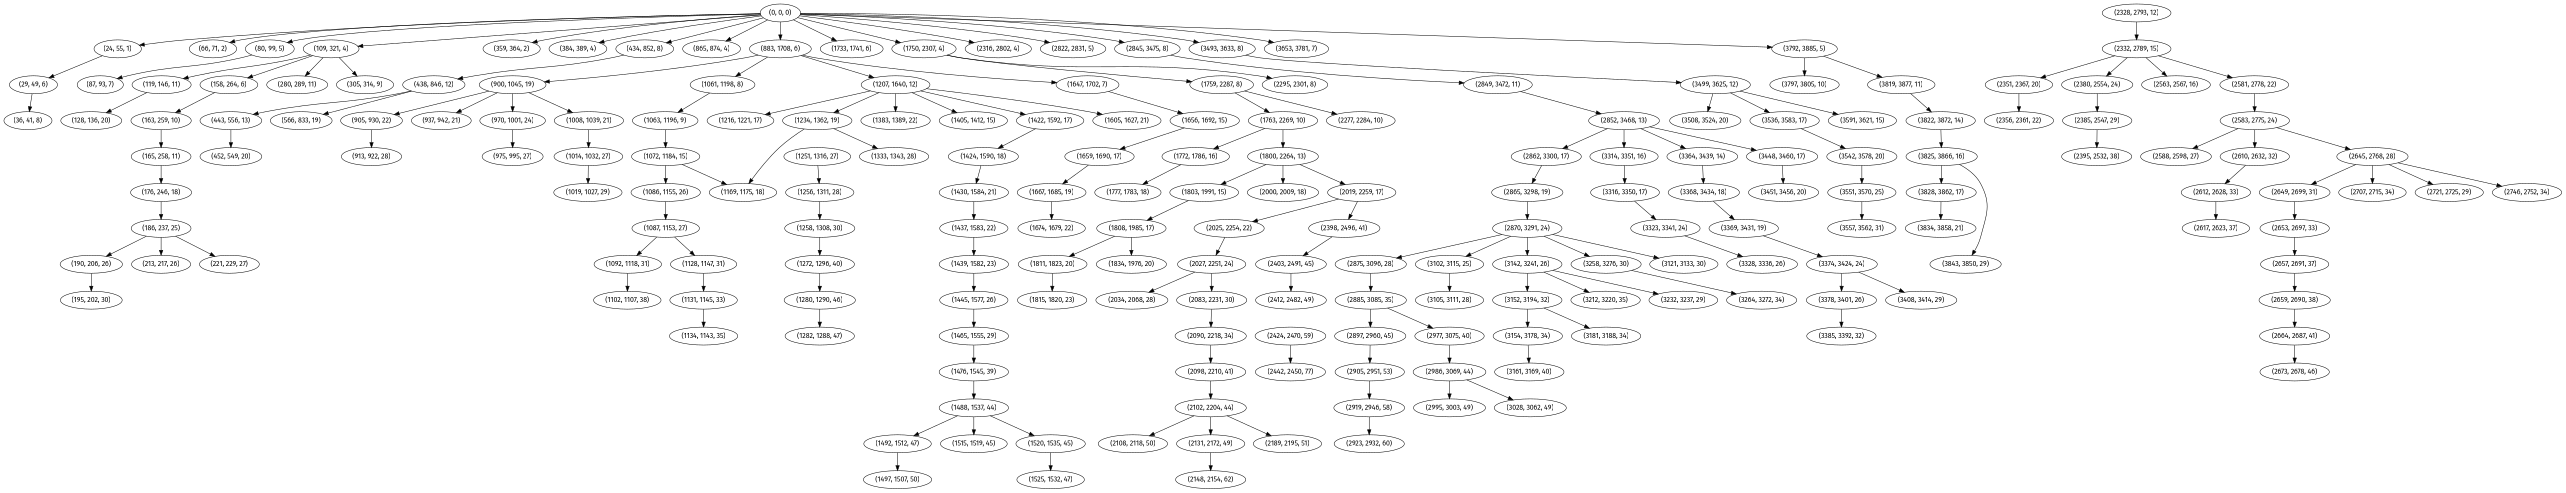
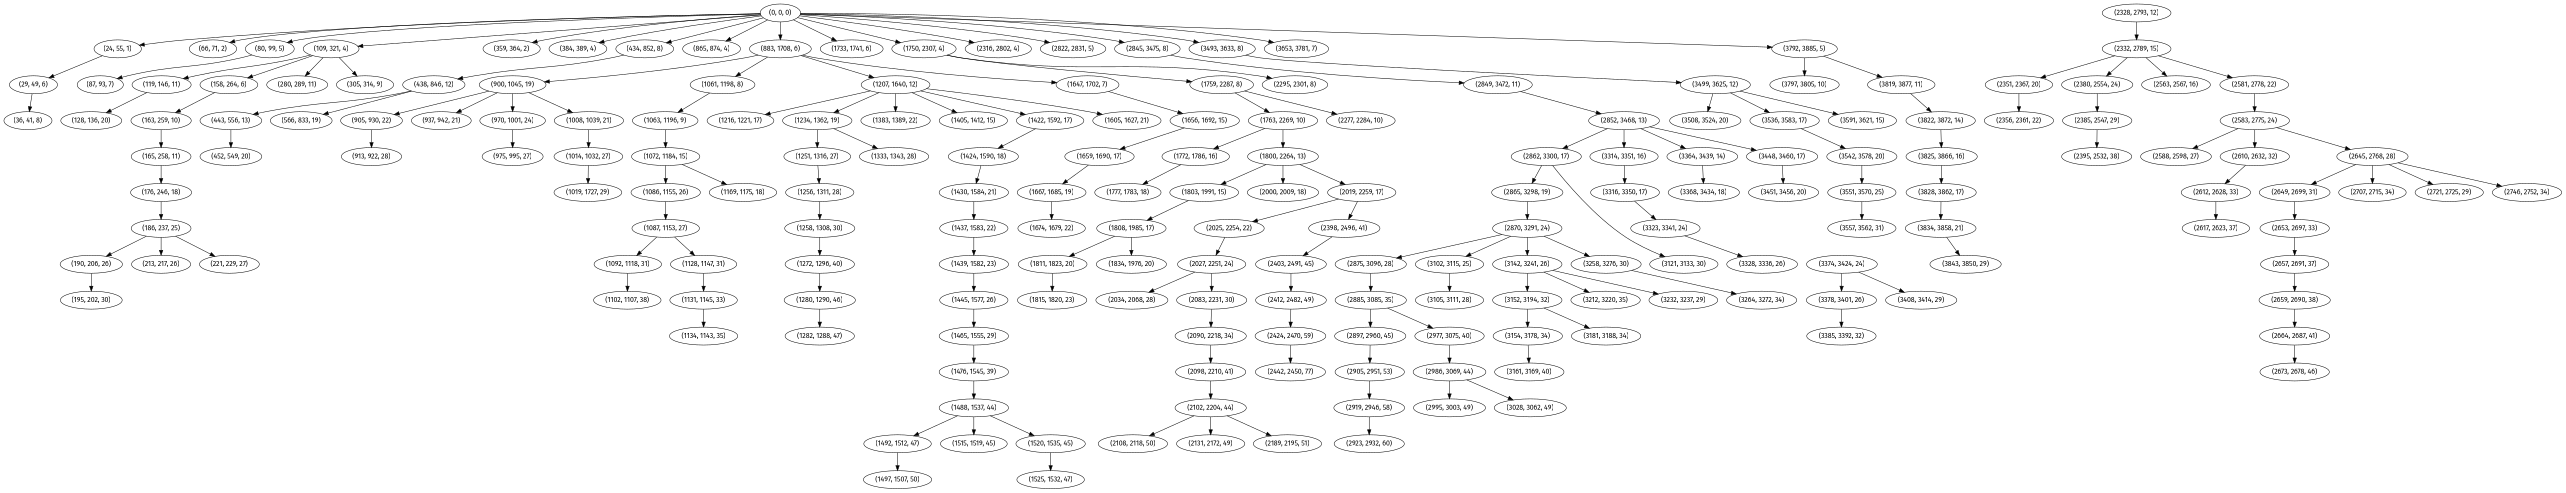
(775, 151) -> (817, 136)
(588, 192) -> (588, 192)
(1987, 203) -> (1952, 244)
(1744, 228) -> none
(1603, 246) -> (1601, 217)
none -> (1291, 316)
(1211, 480) -> none
